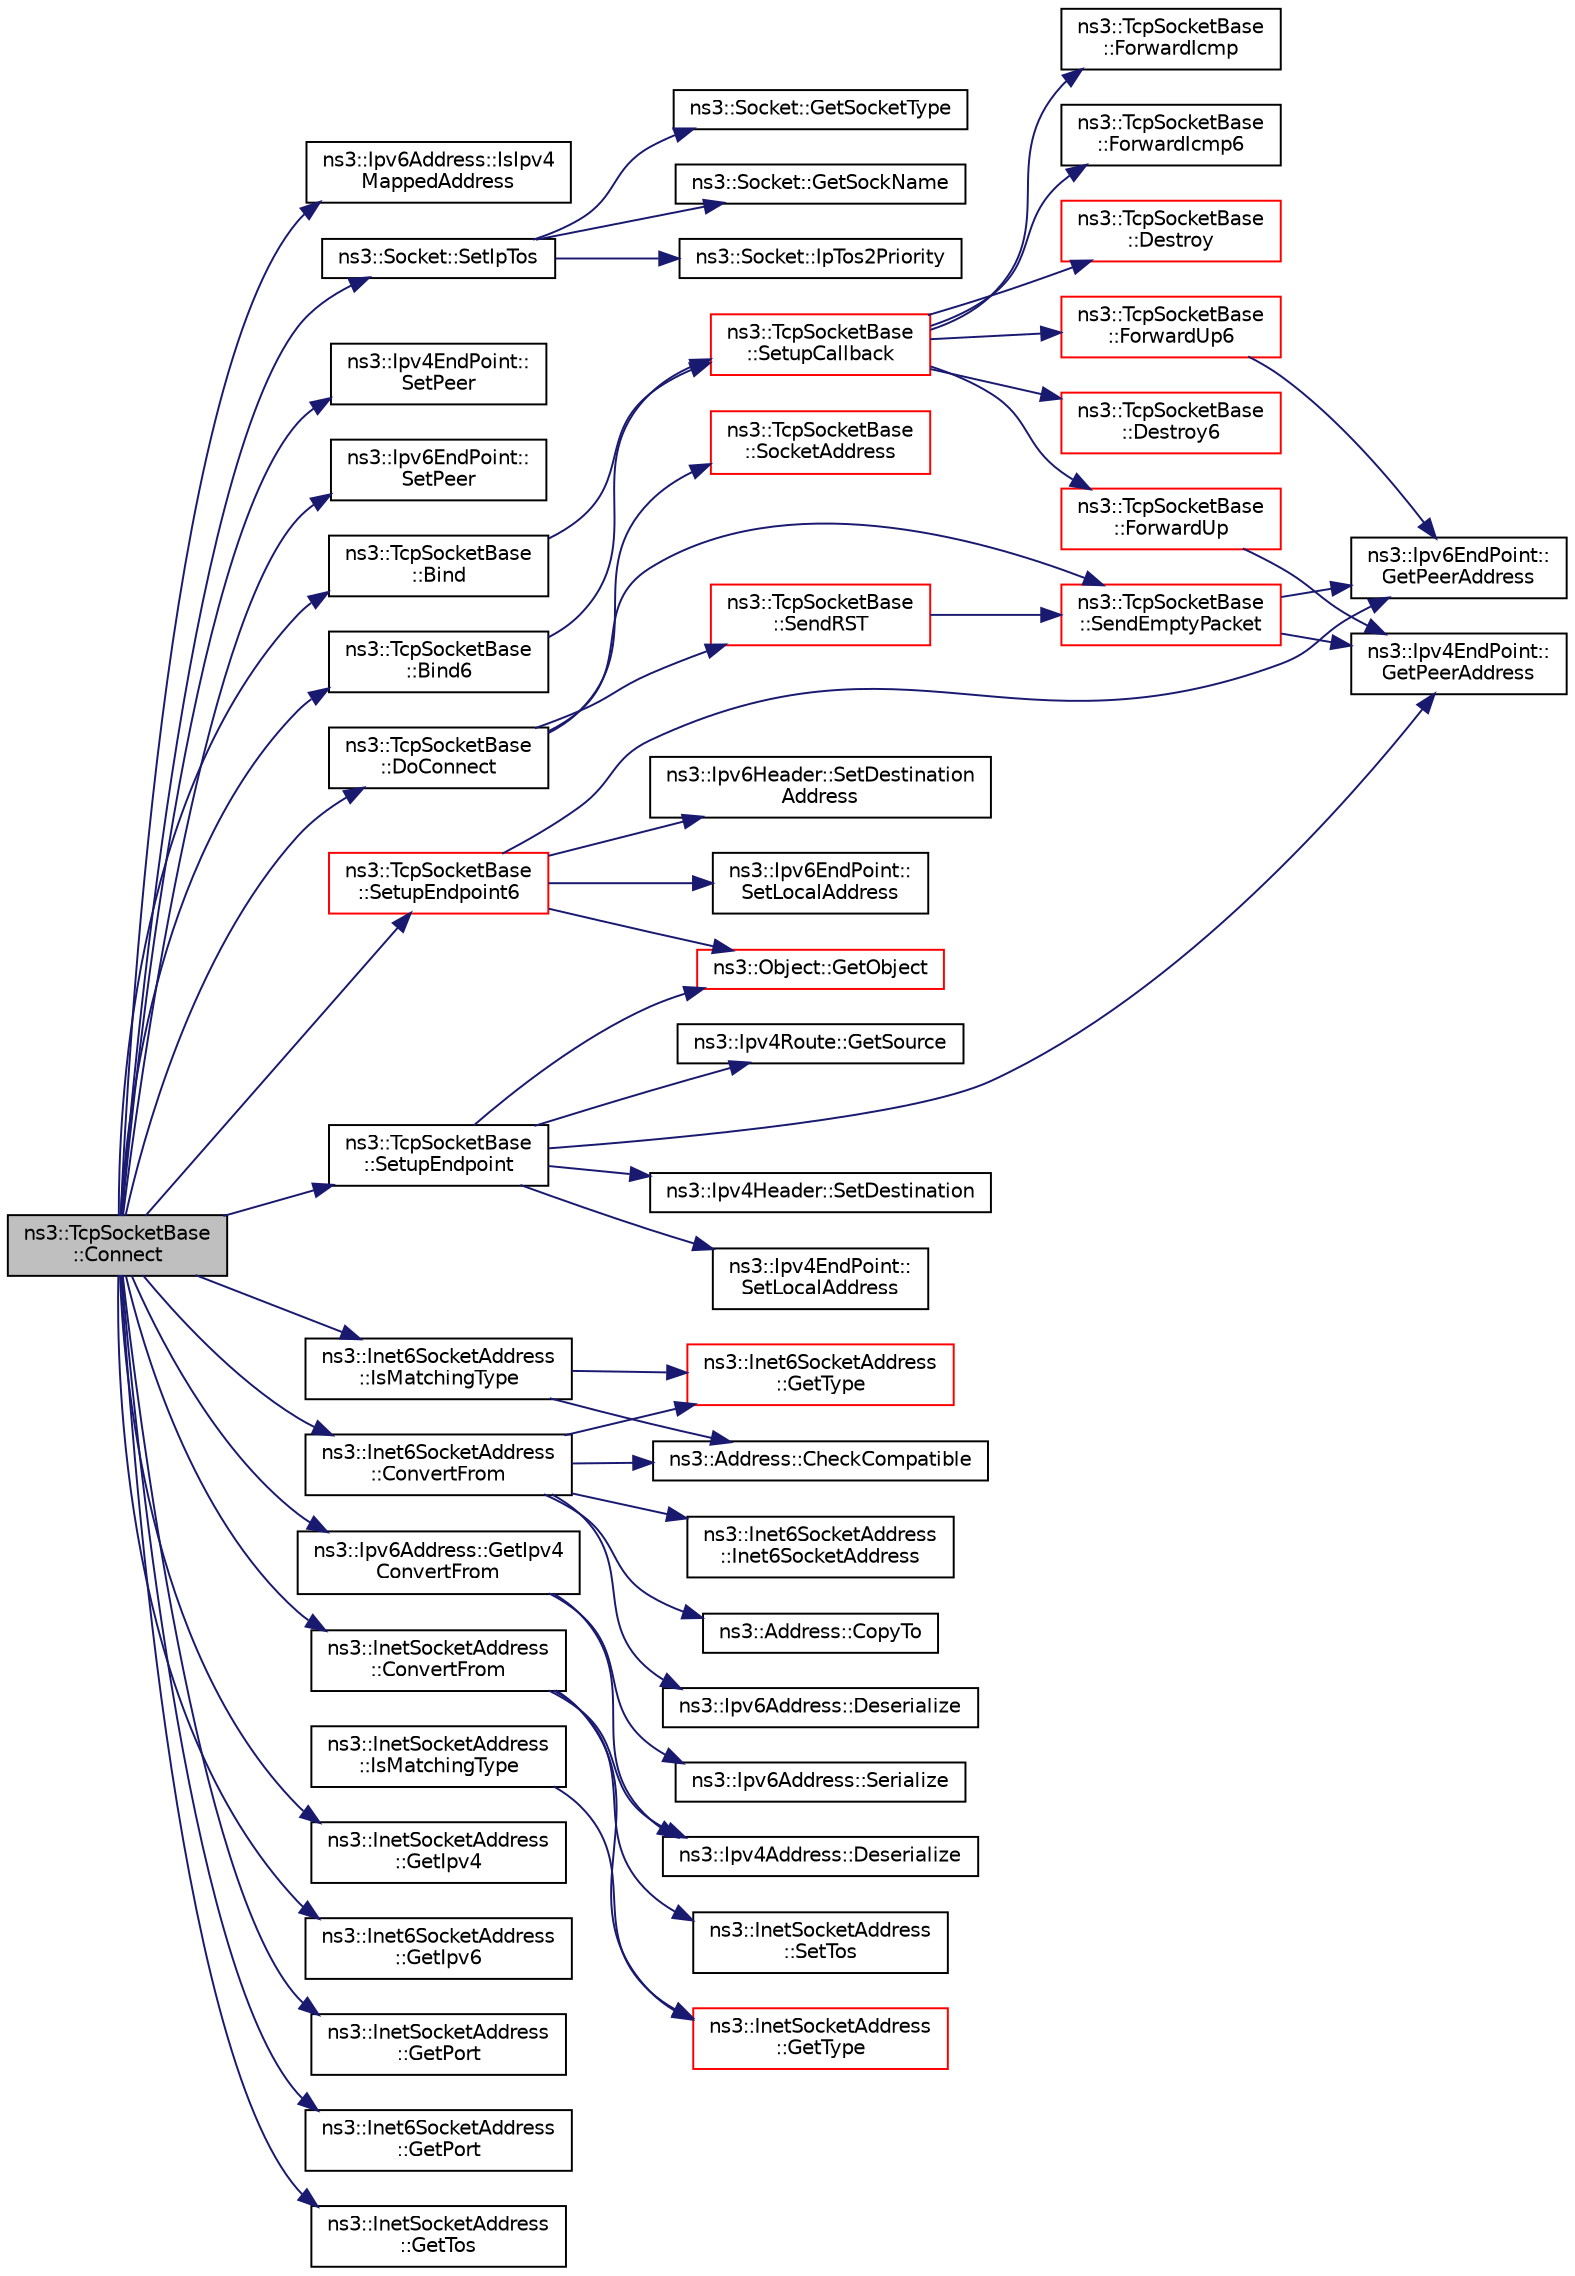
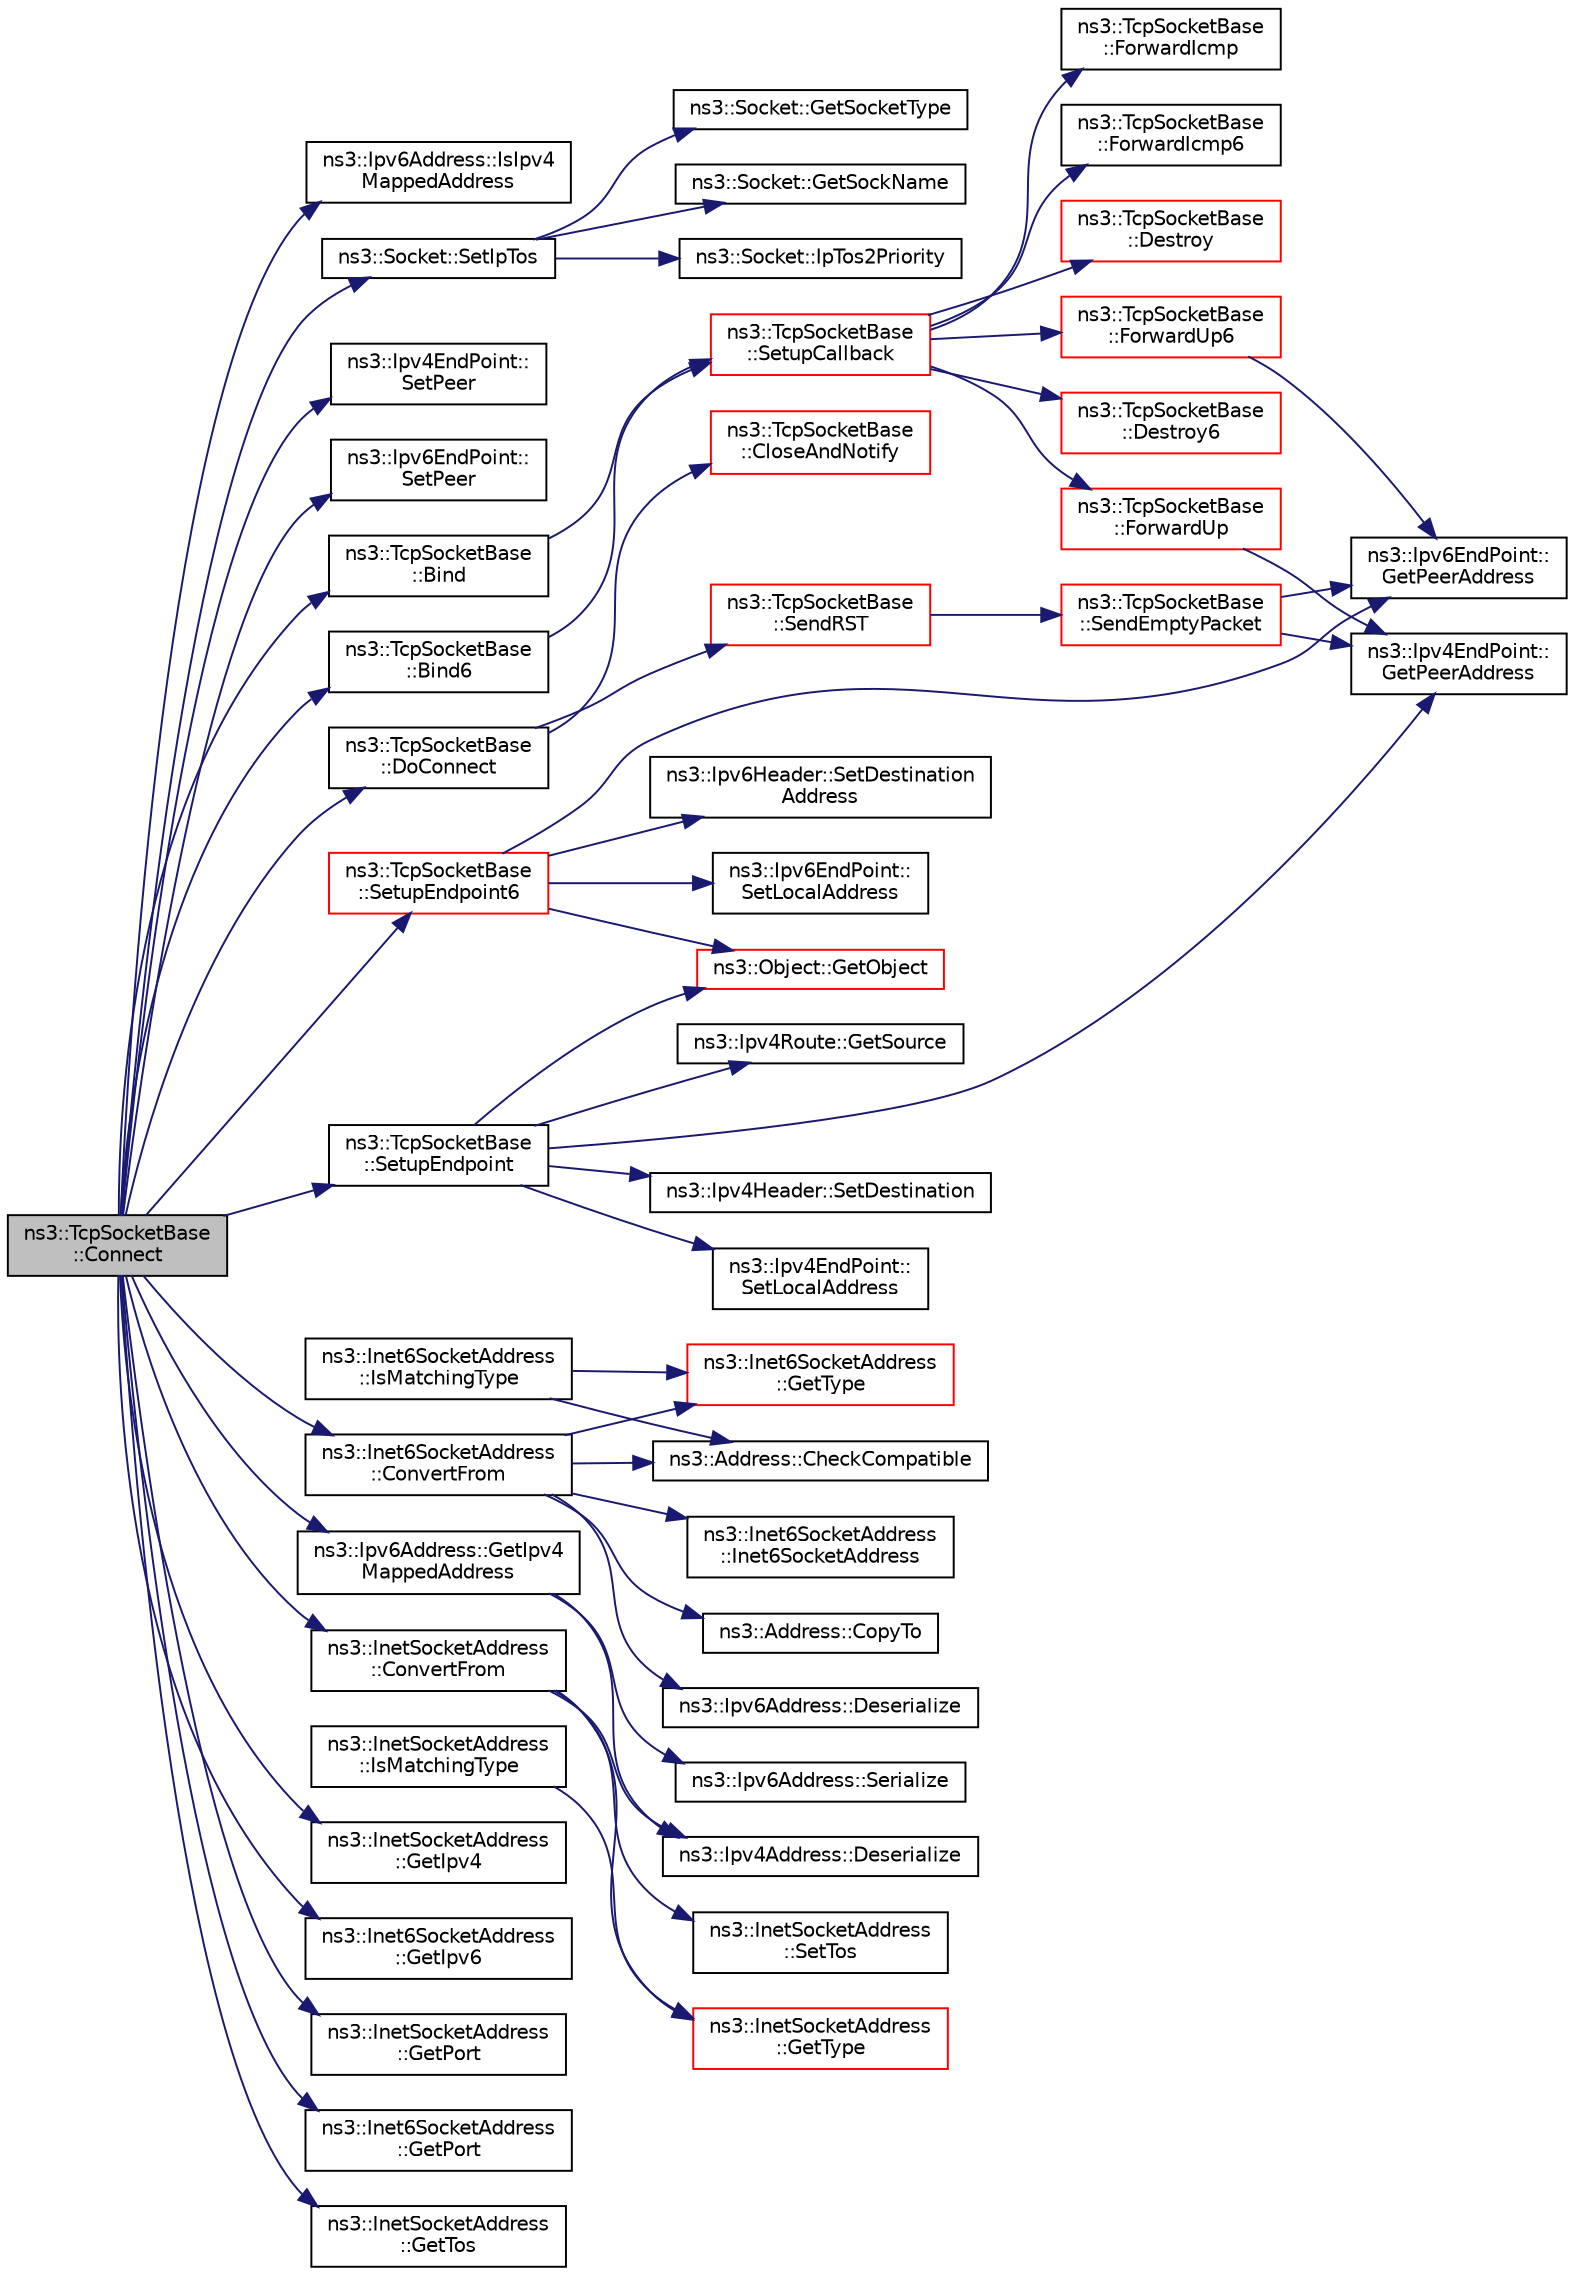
(821, 443) -> (821, 443)
(766, 528) -> none
(269, 1304) -> none
(439, 1563) -> (439, 1563)
